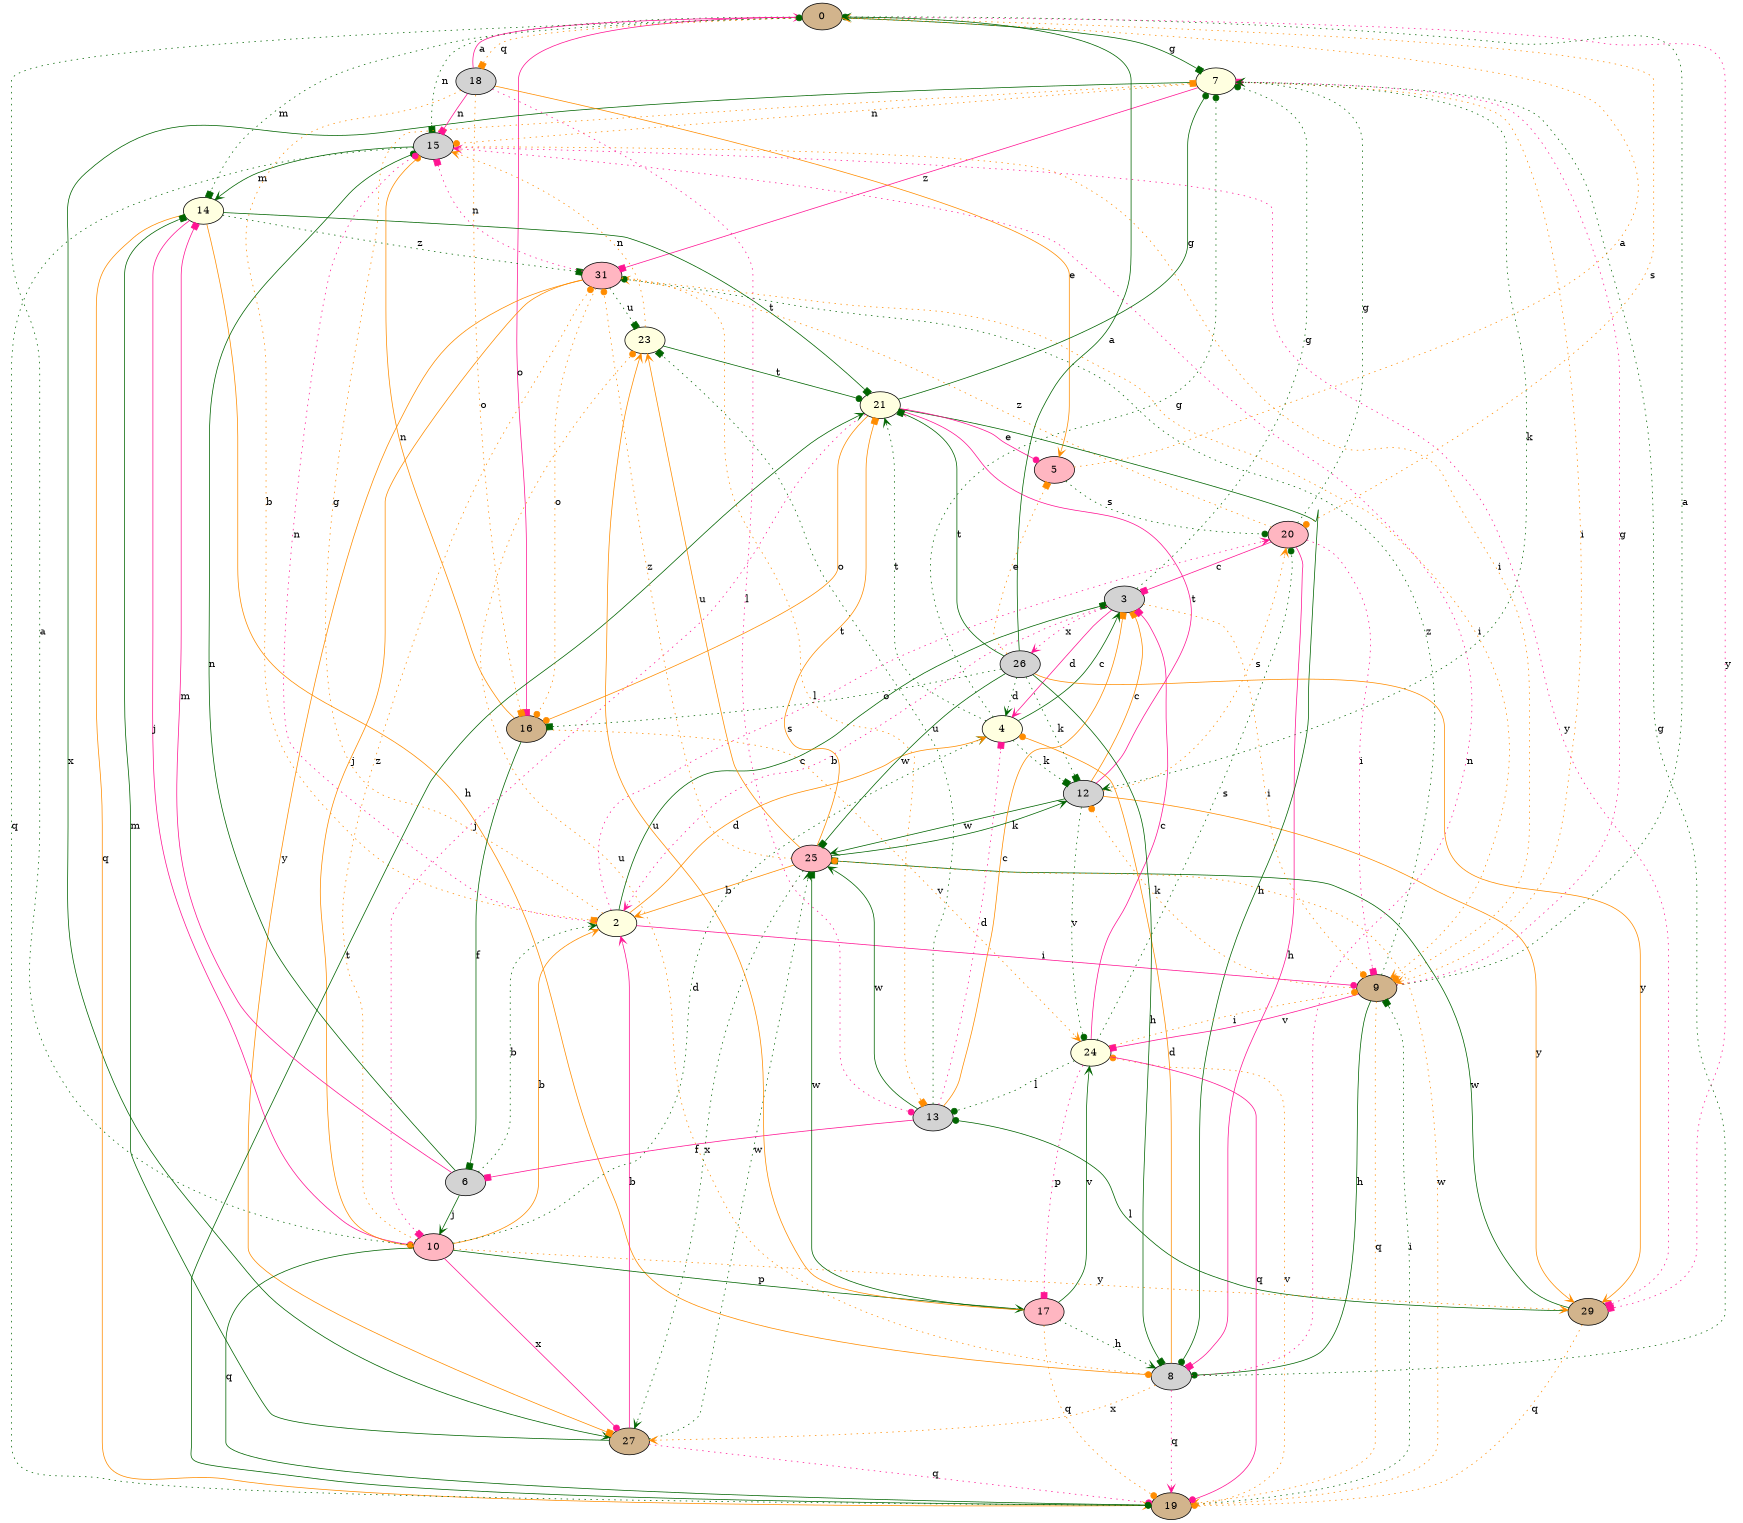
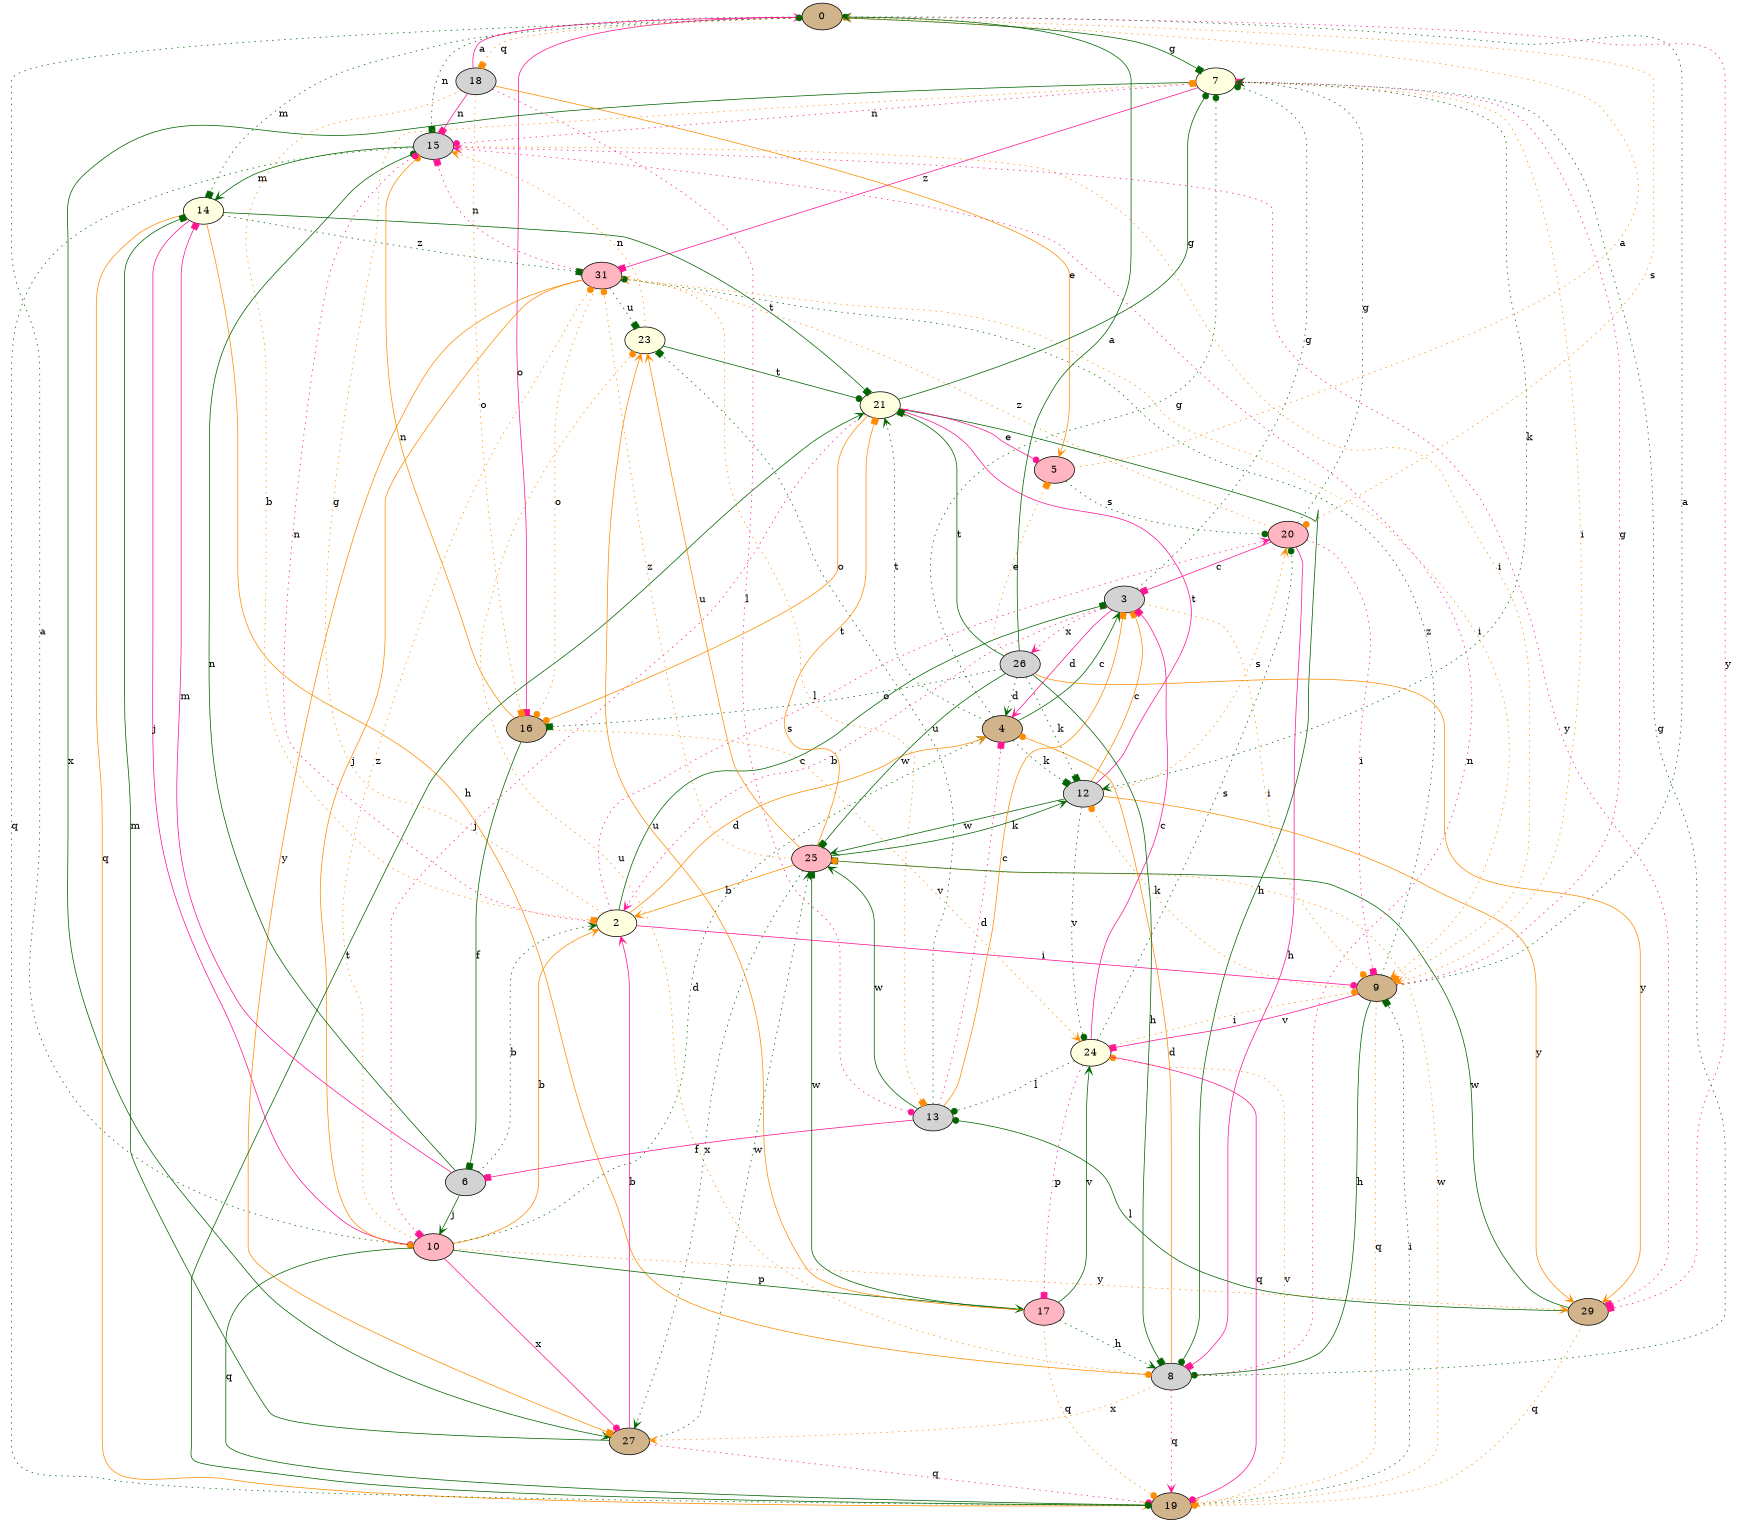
(828, 113) -> (828, 113)
(1002, 729) -> (1002, 729)
